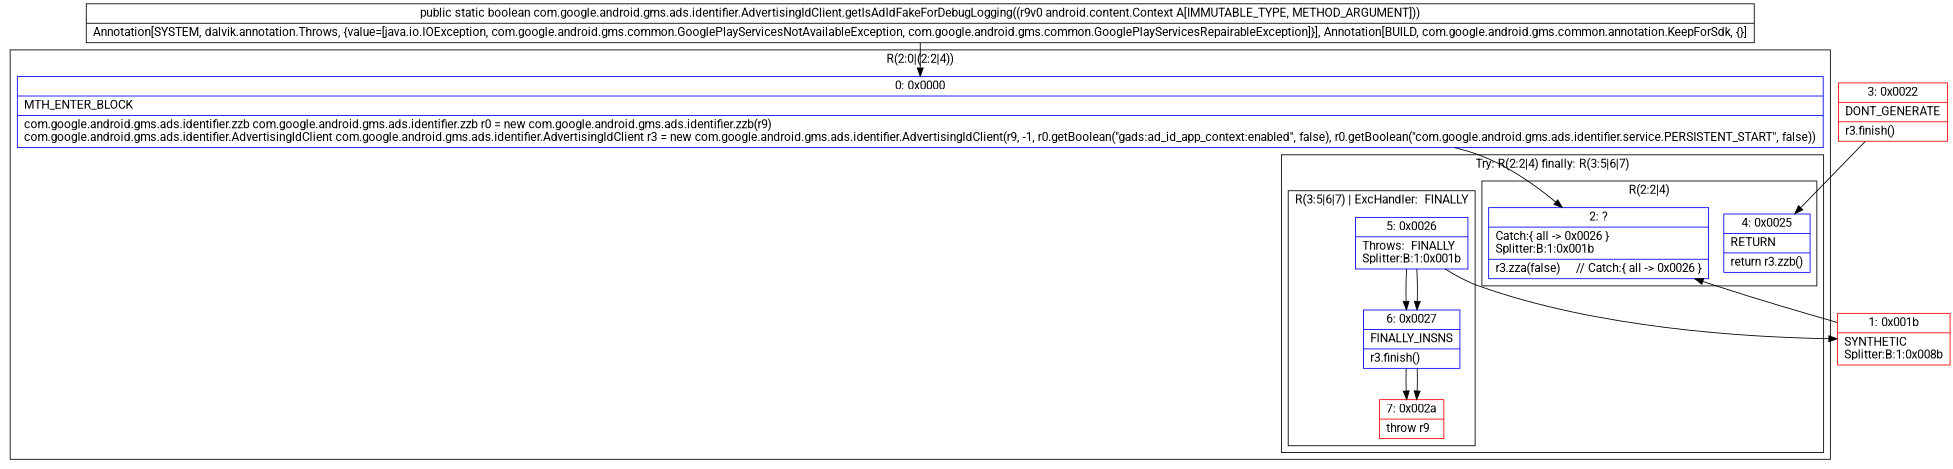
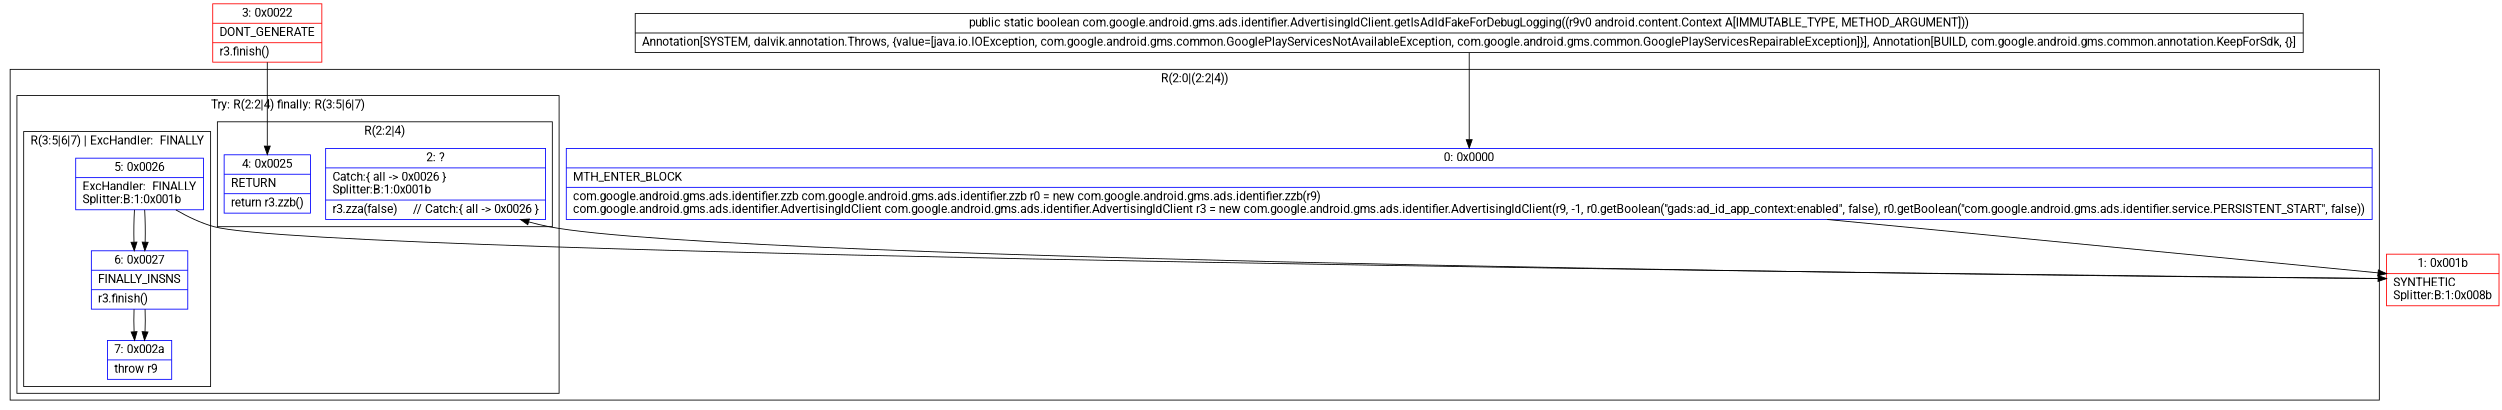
(1508, 169) -> (2103, 246)
(1409, 246) -> (140, 187)
(1412, 419) -> (140, 360)
